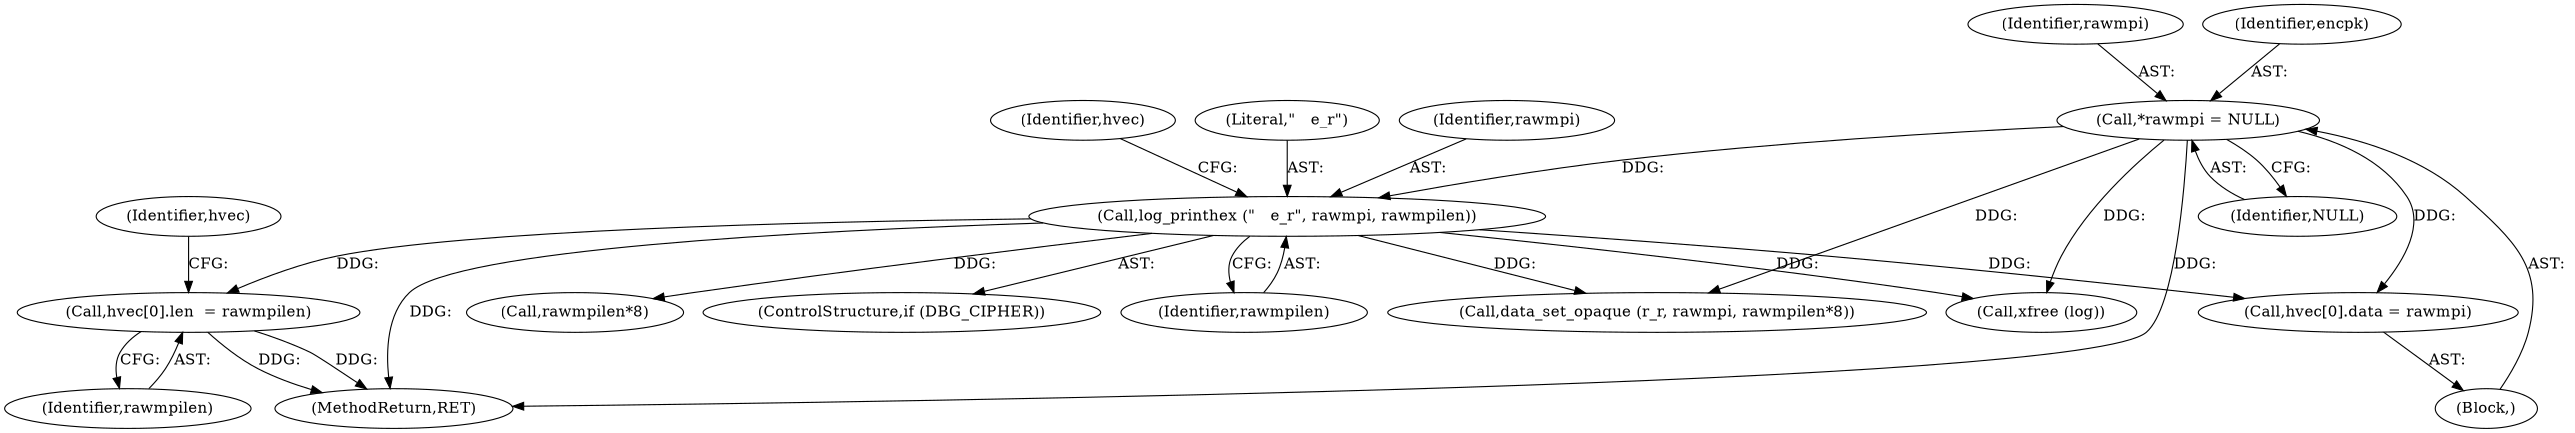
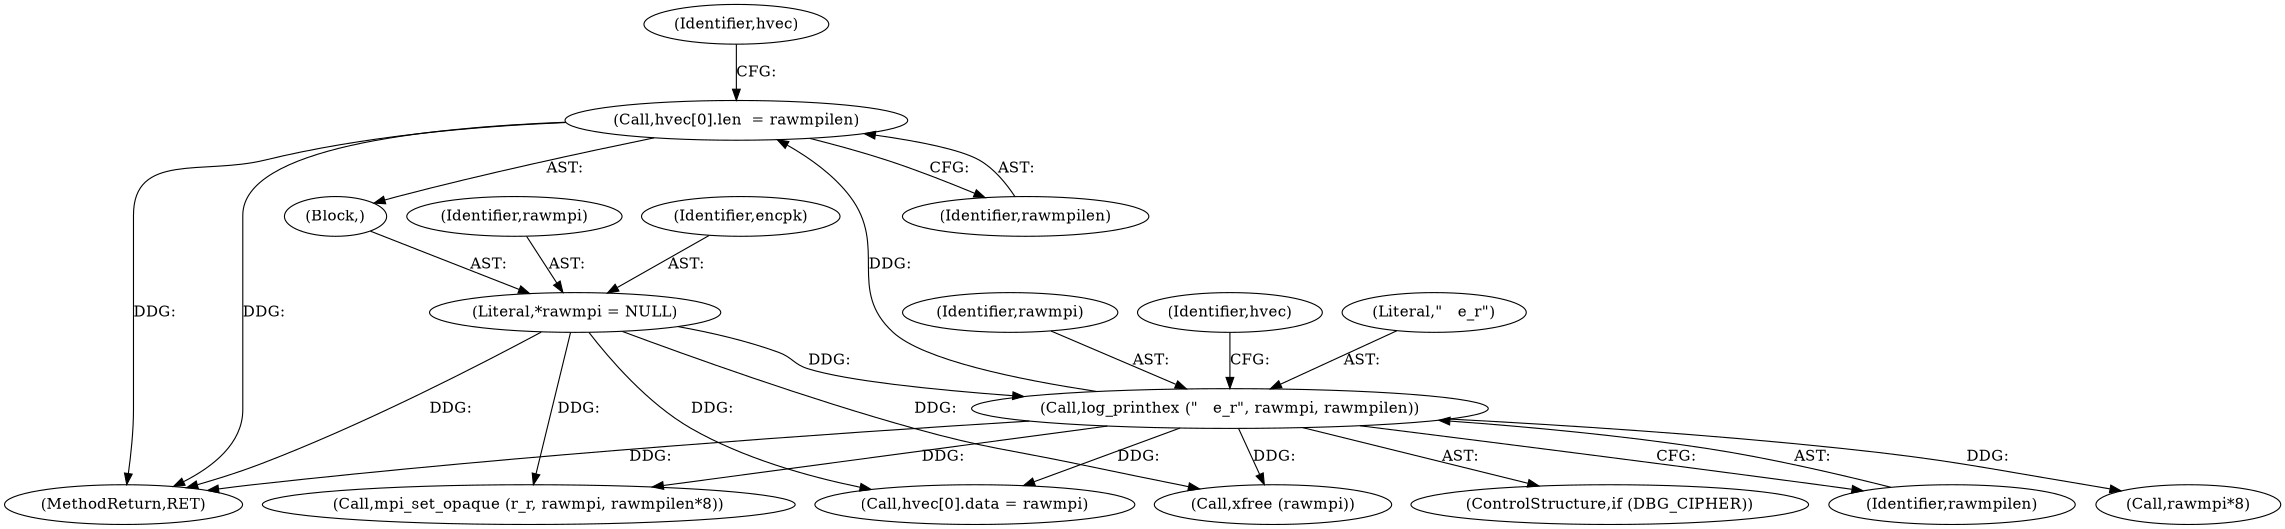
(2188, 120) -> (575, 312)
(2298, 216) -> none
(575, 312) -> (2188, 505)
(1657, 312) -> (529, 505)
(2041, 312) -> (1273, 505)
(2419, 358) -> (519, 167)
